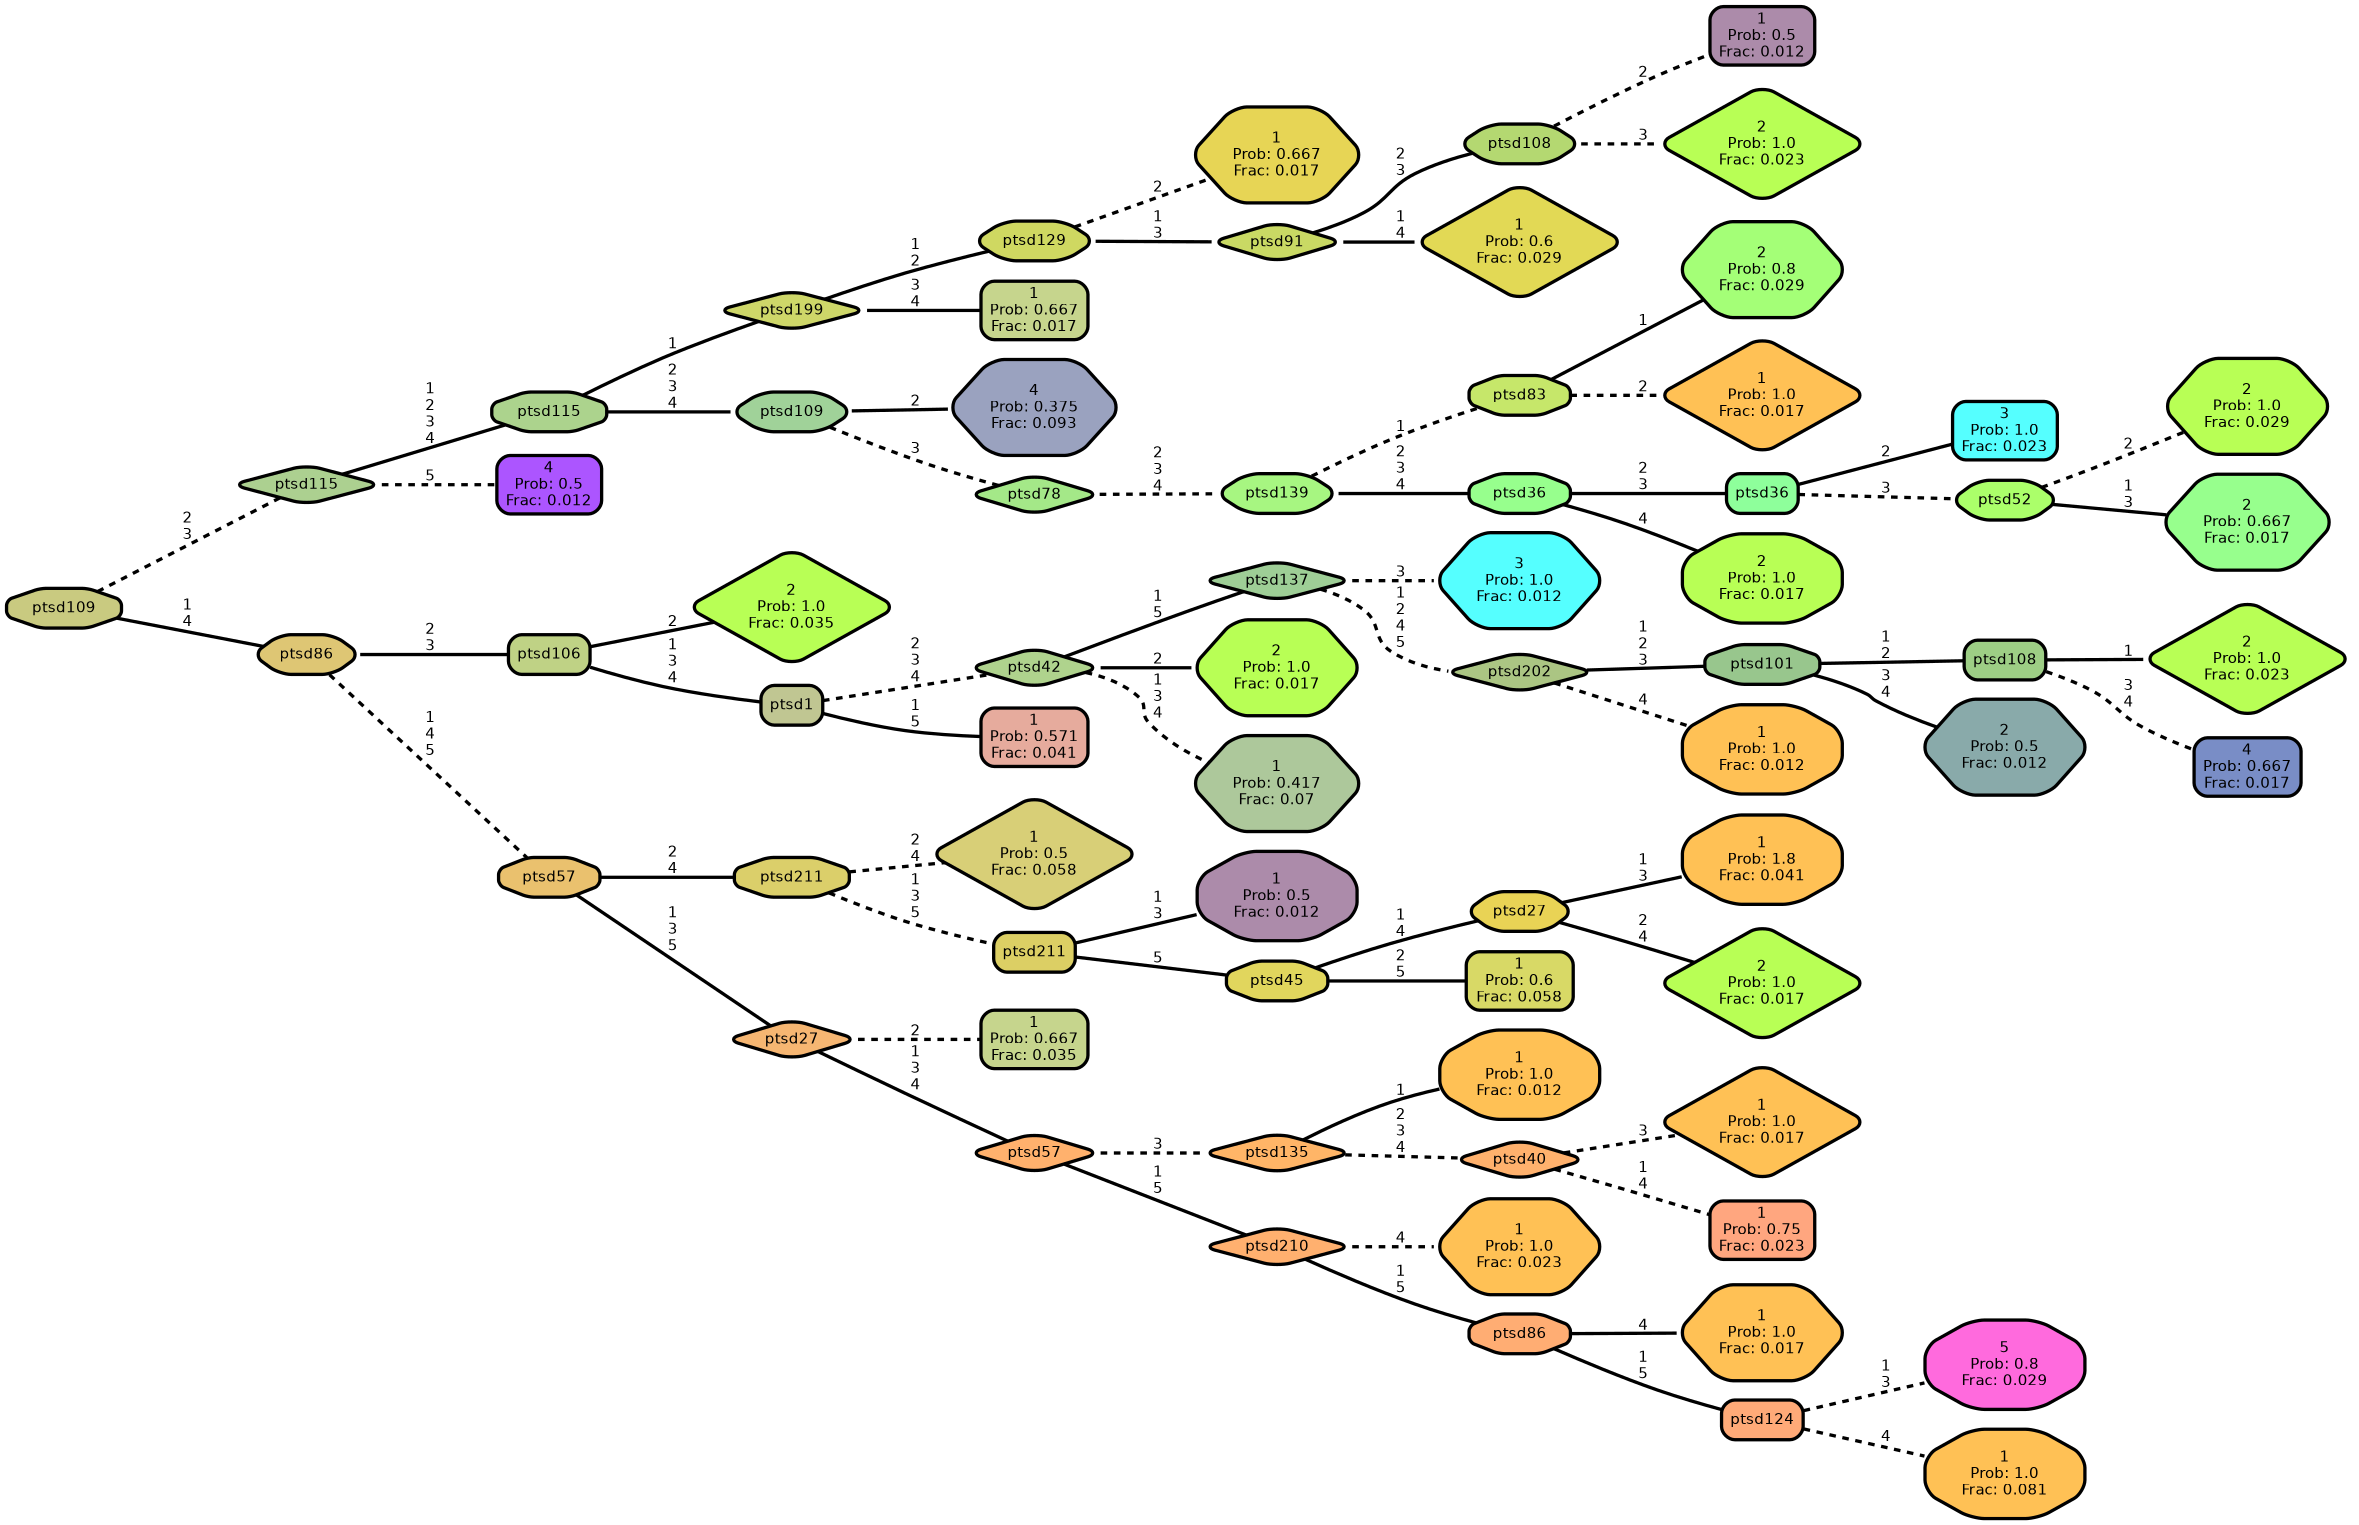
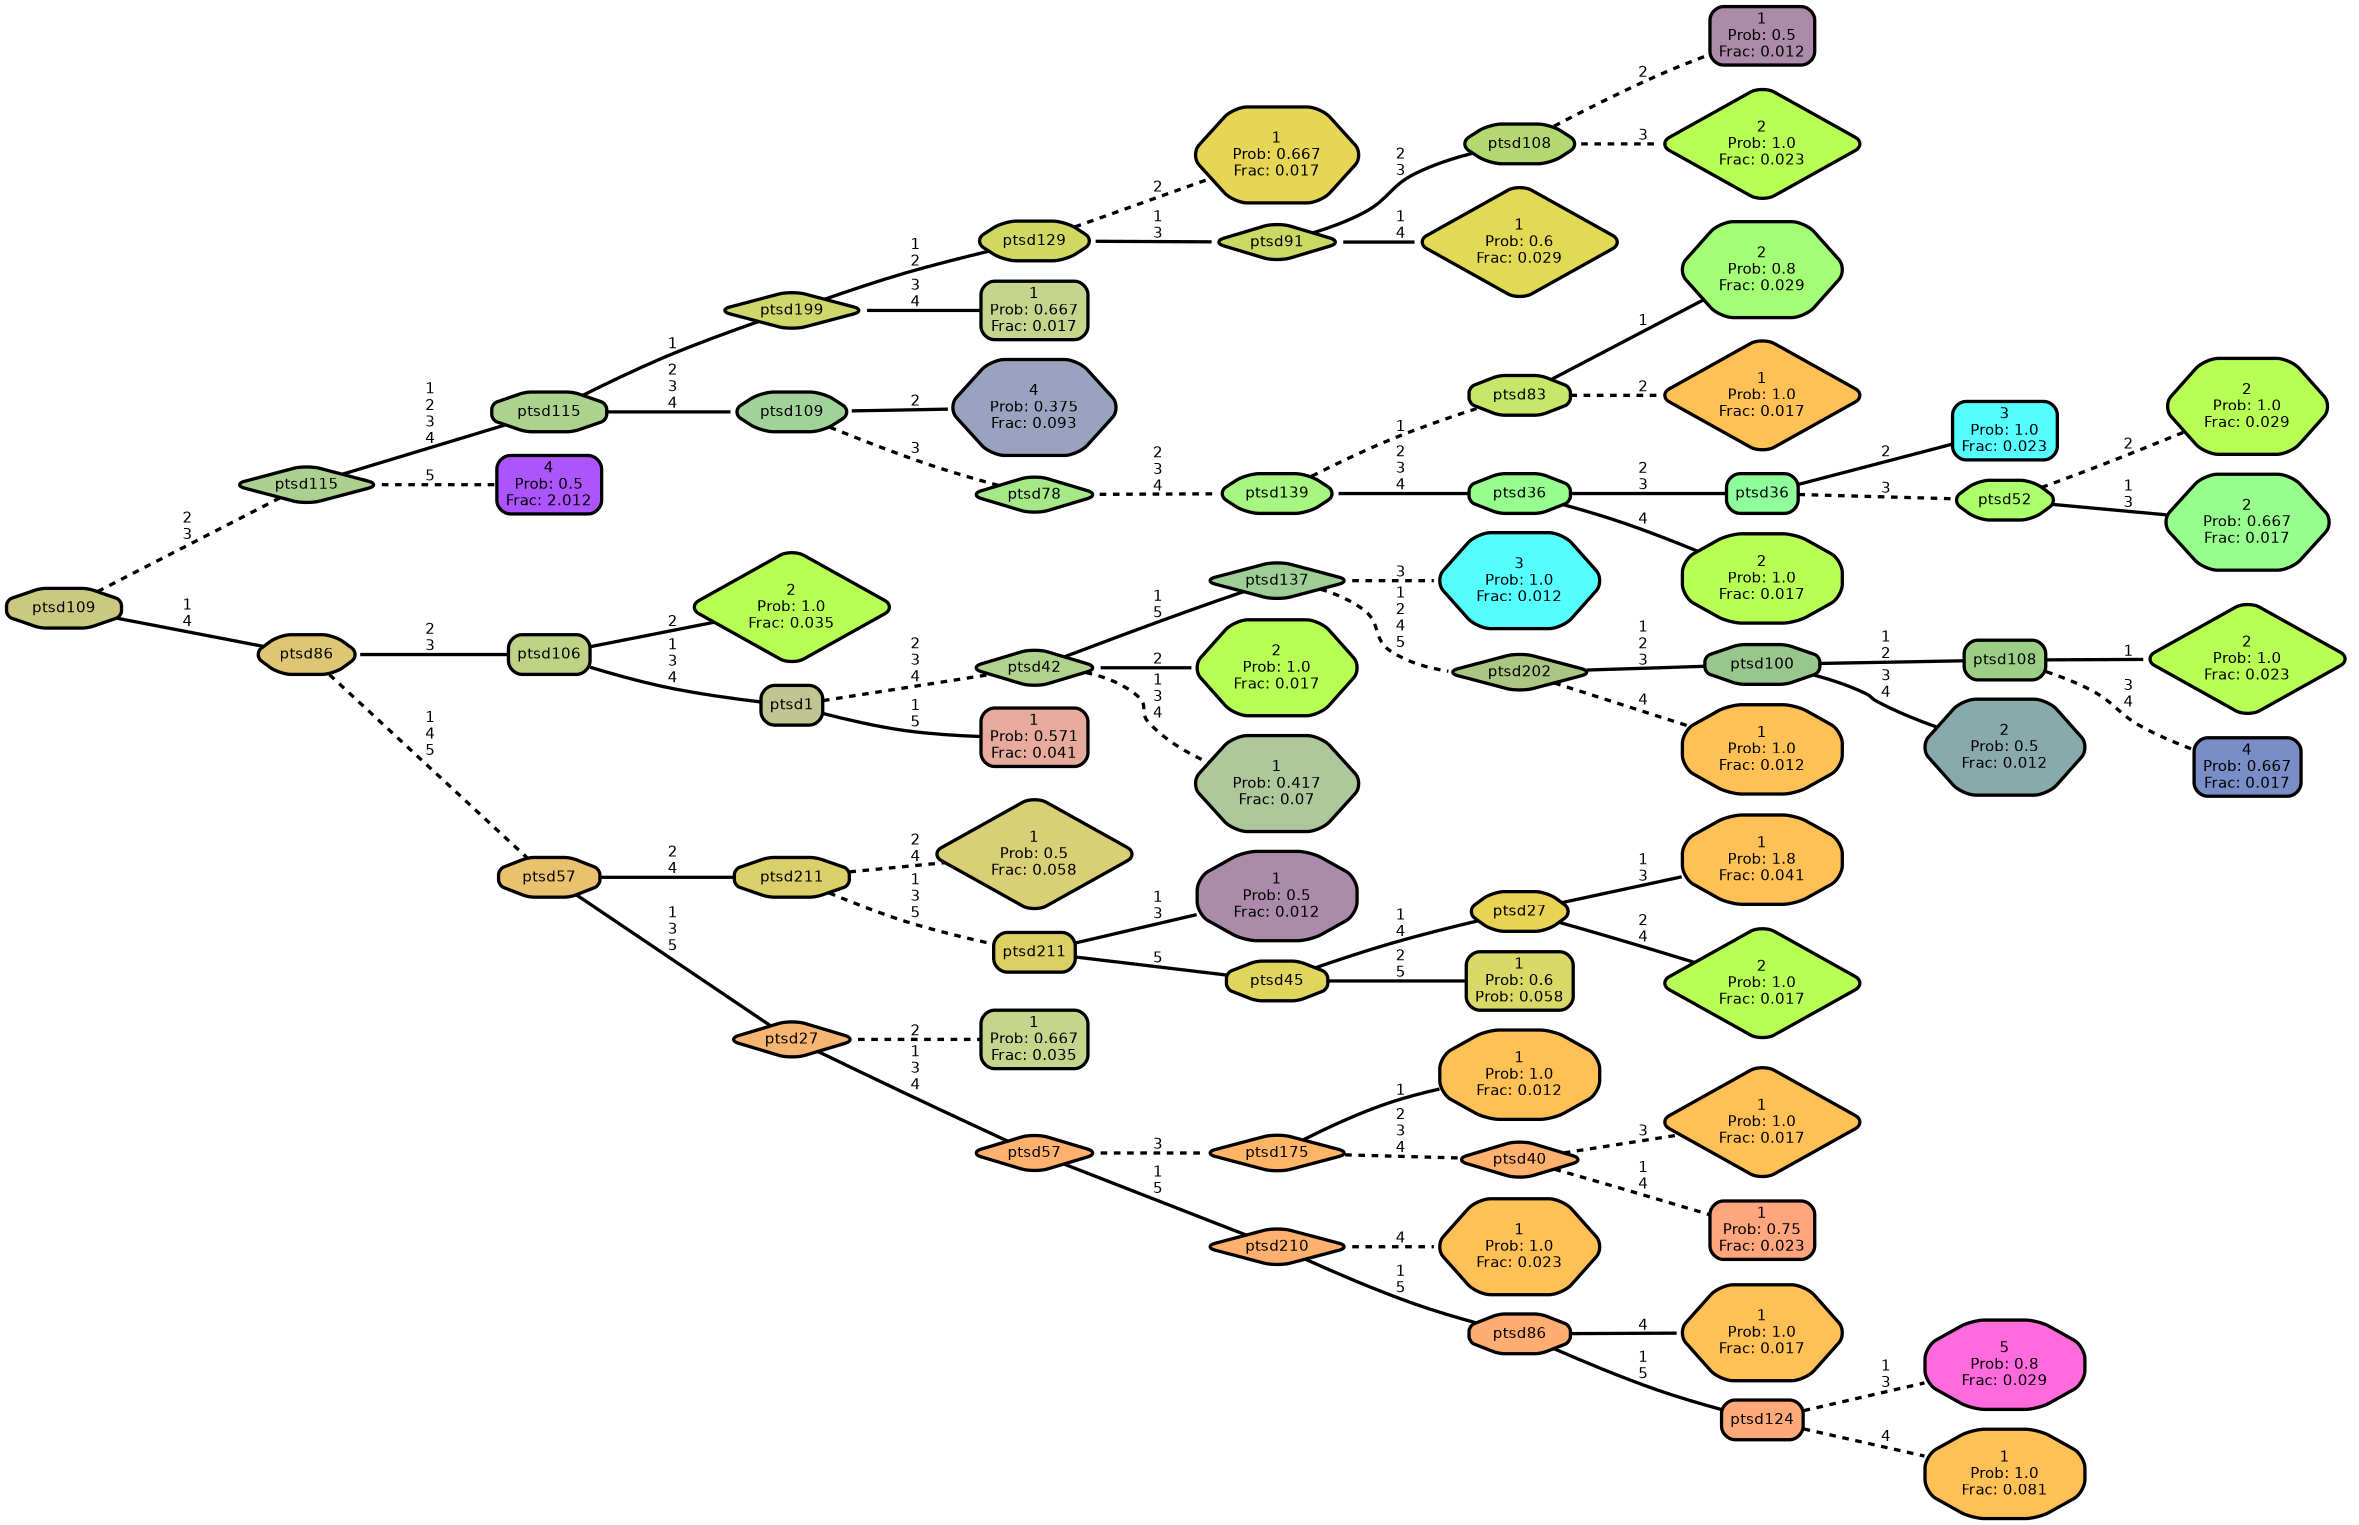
(549, 485) -> (549, 485)
(1762, 664) -> (1762, 664)
(1520, 981) -> (1520, 981)
(1277, 1153) -> (1277, 1153)
